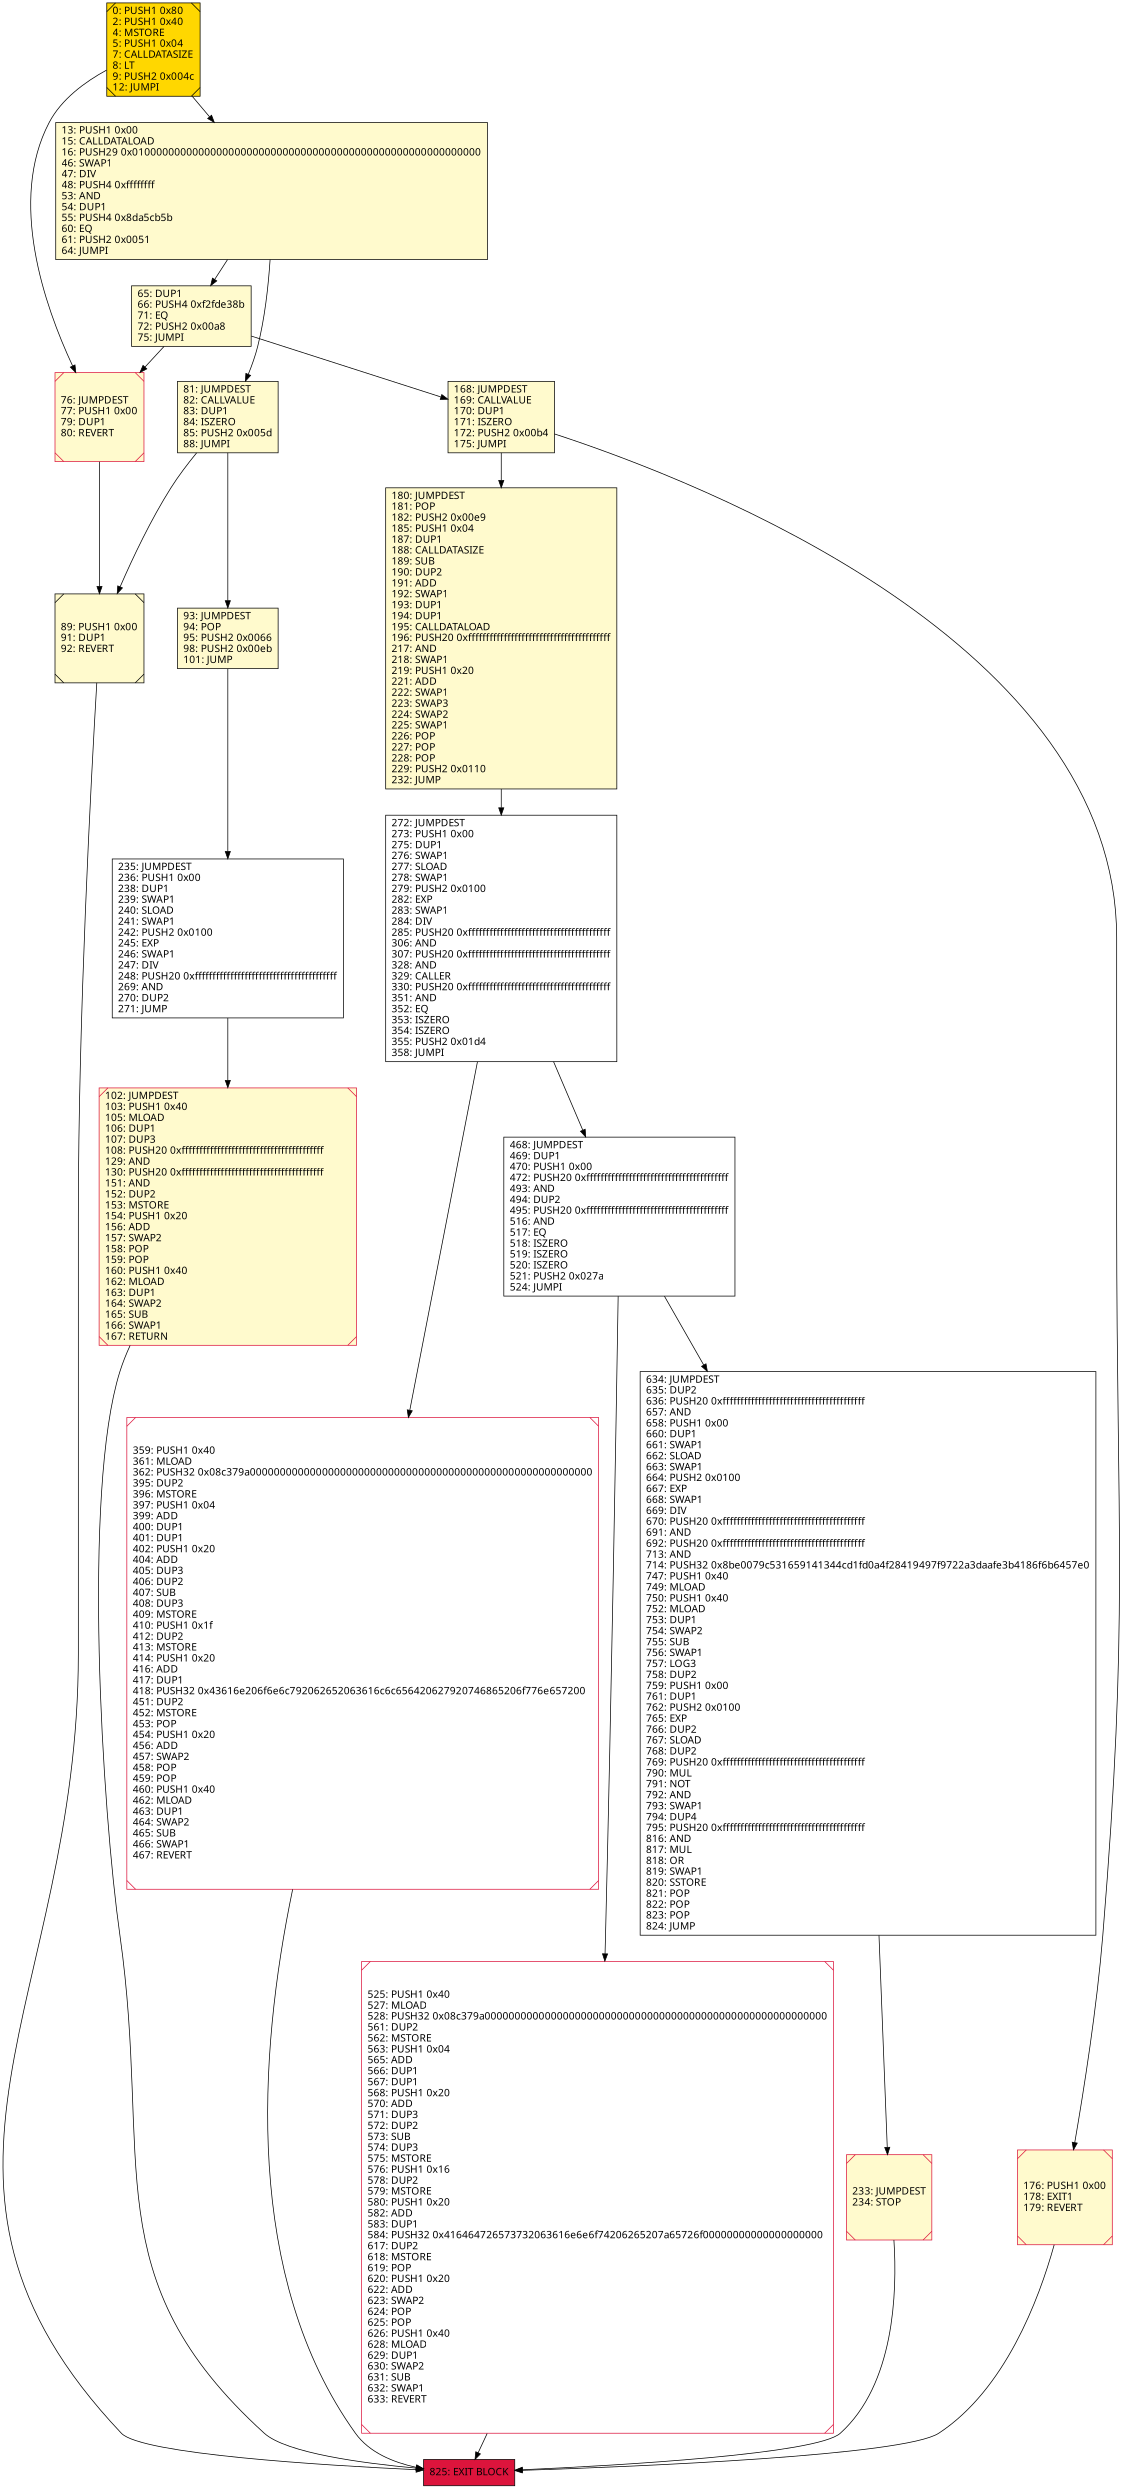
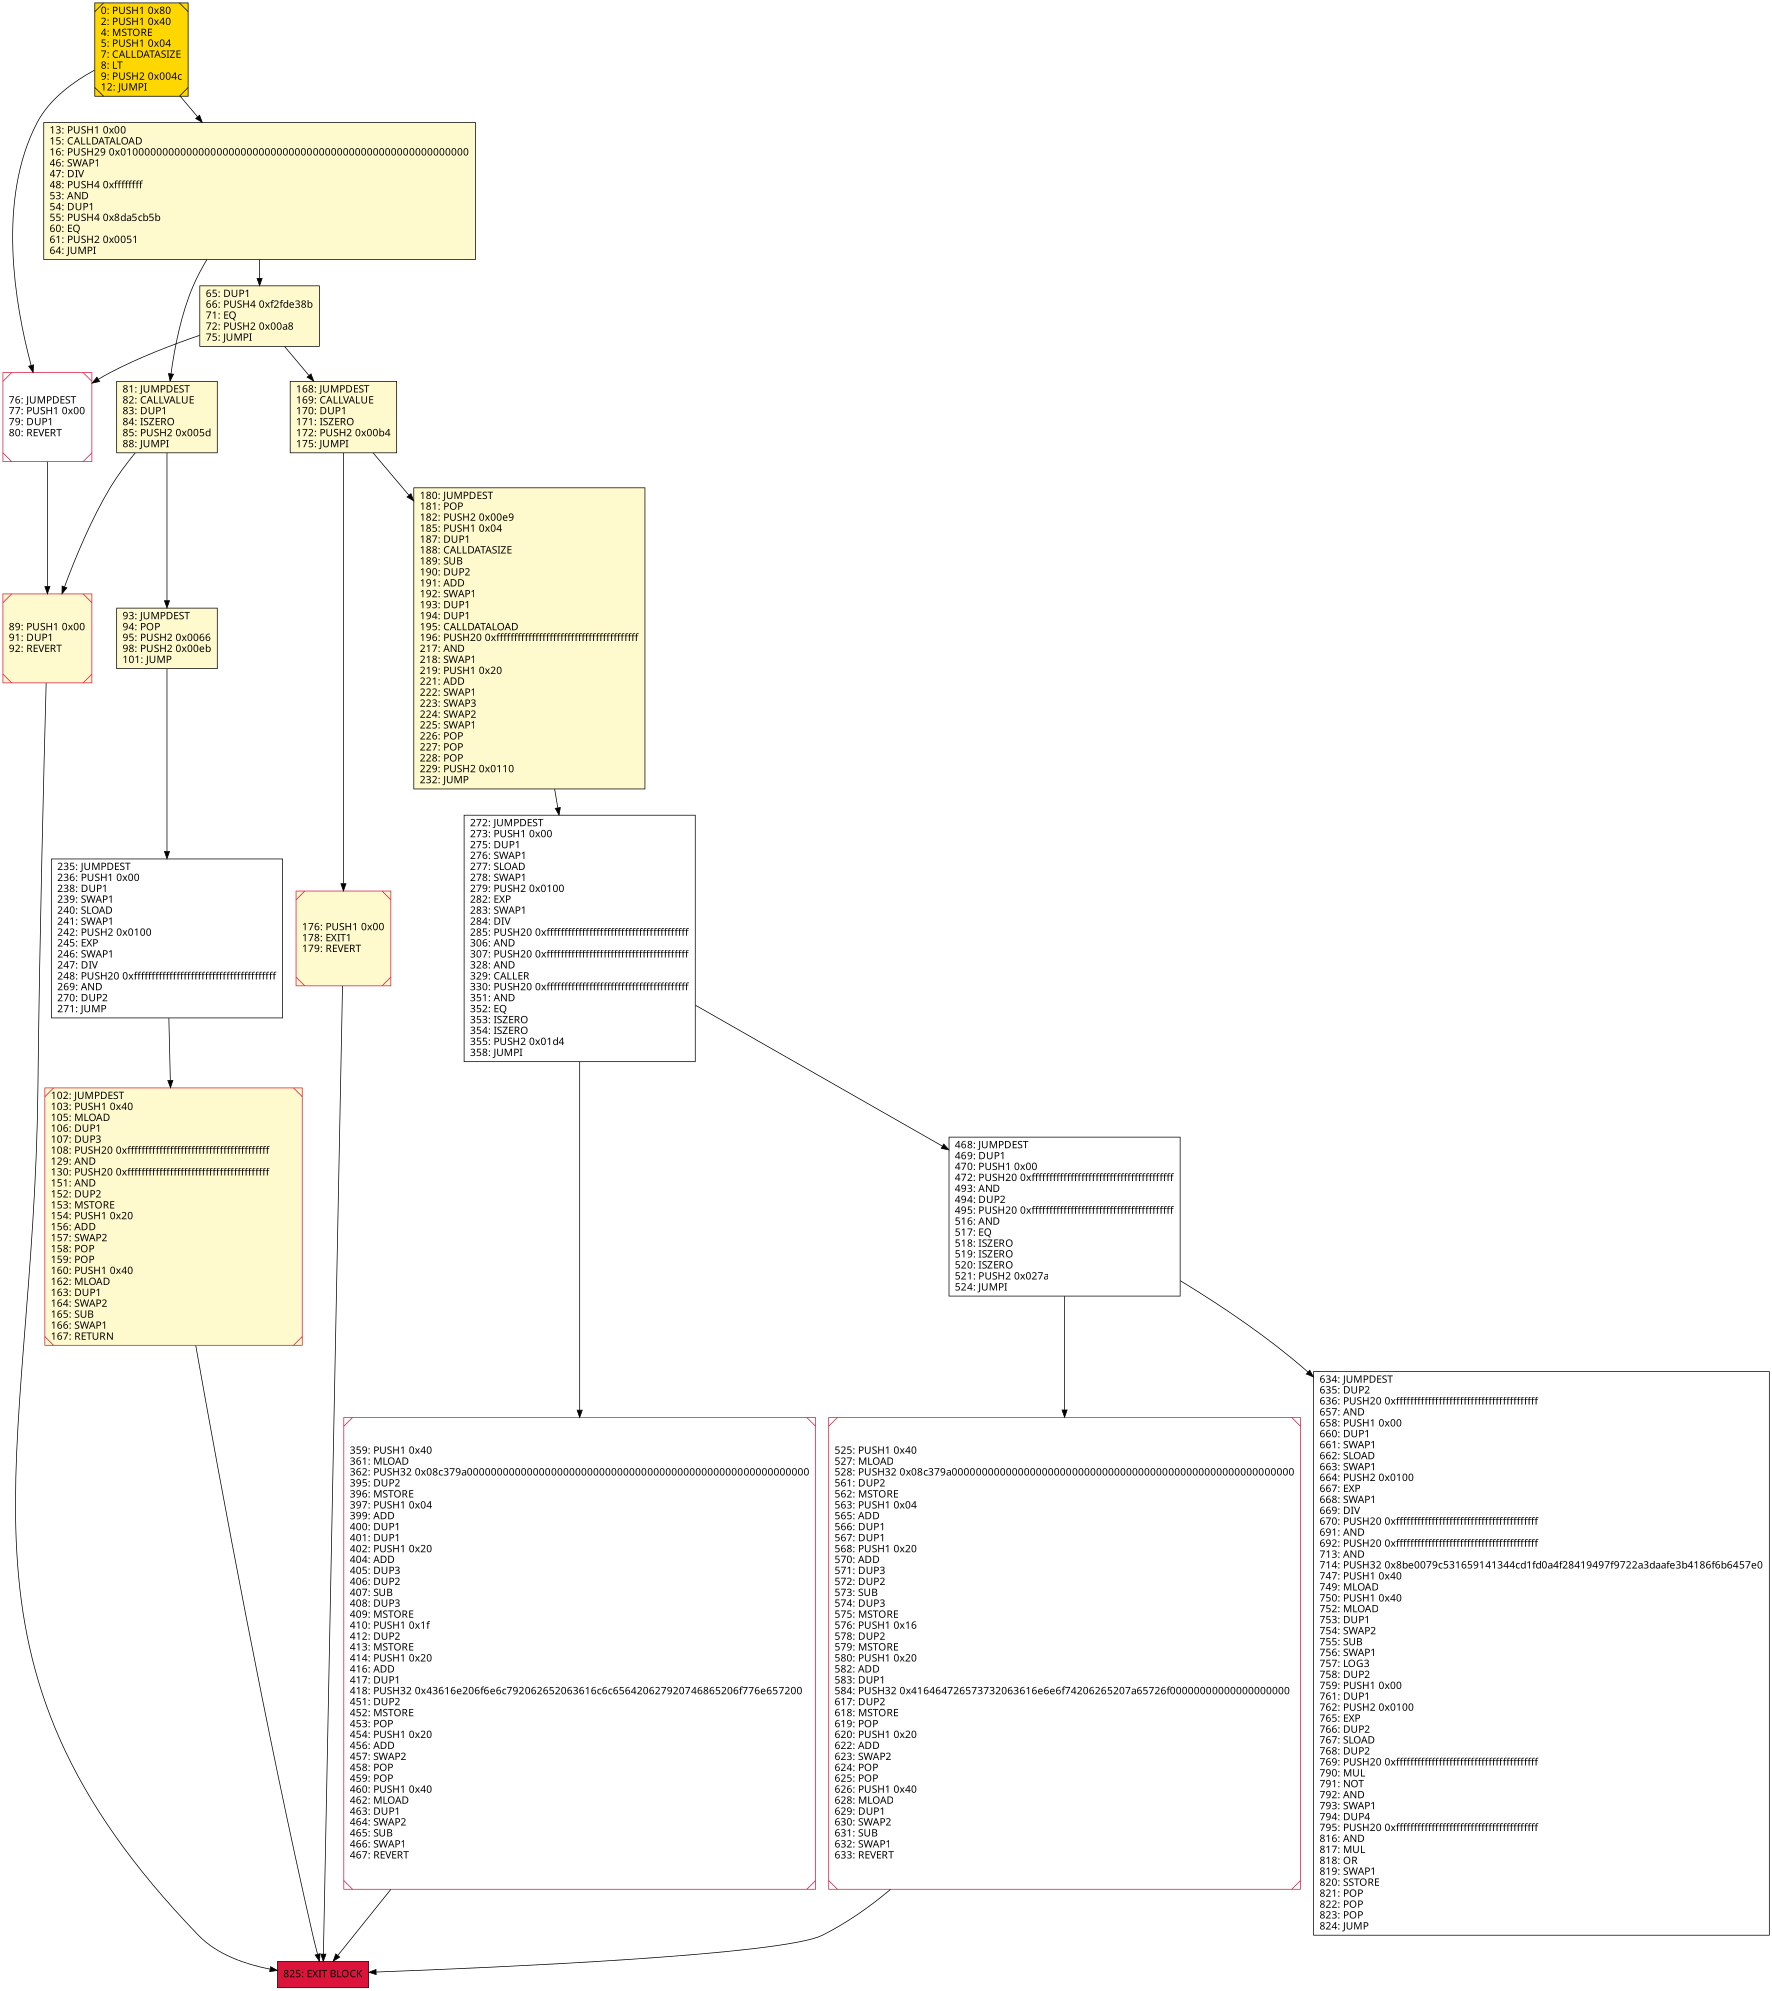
(99, 417) -> (47, 417)
(99, 638) -> (47, 638)
(889, 2197) -> none
